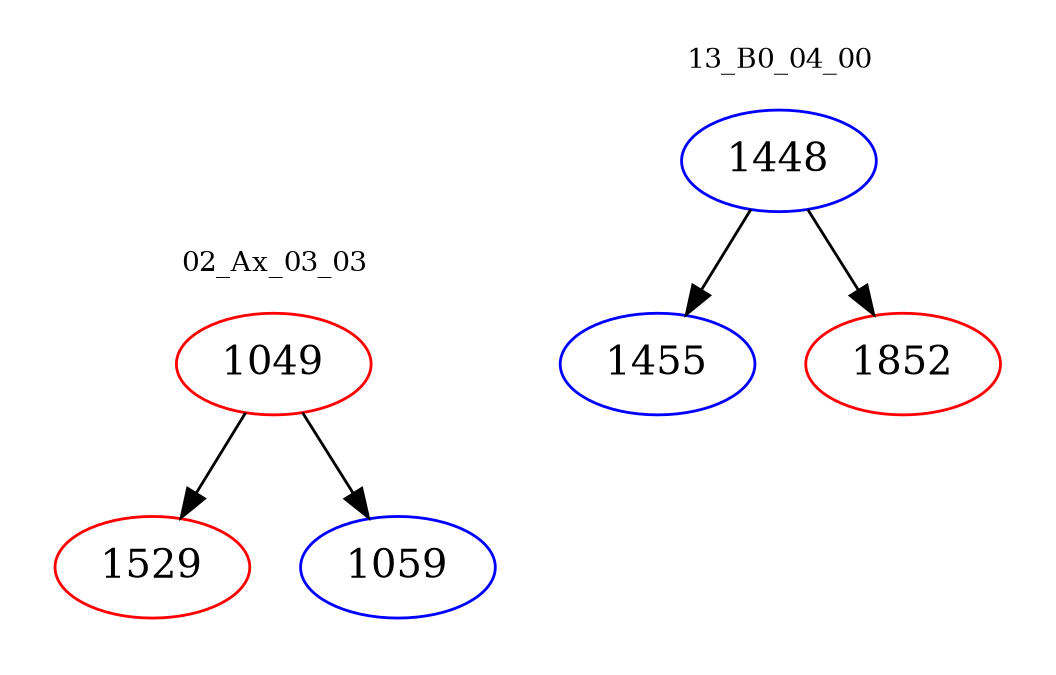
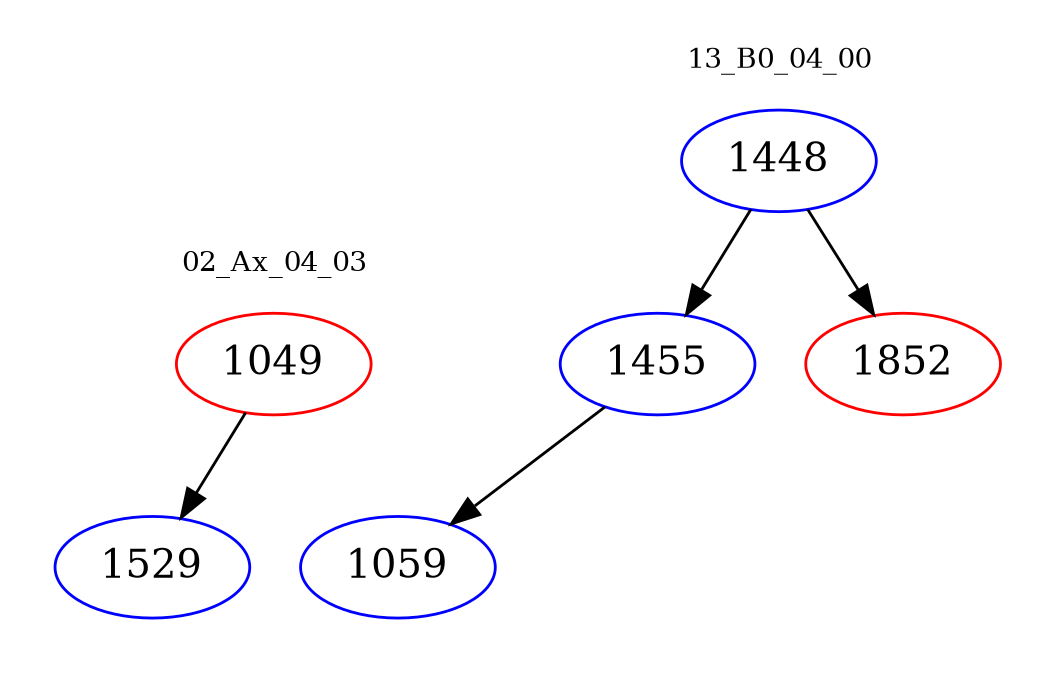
(275, 264) -> (275, 264)
(328, 453) -> (540, 456)
(152, 567) -> (152, 567)
